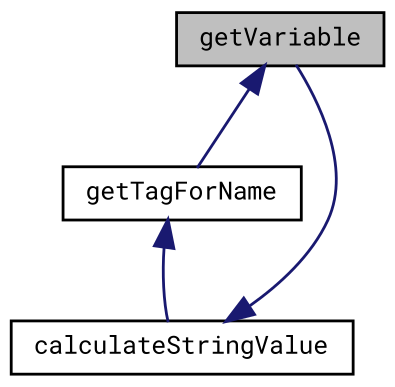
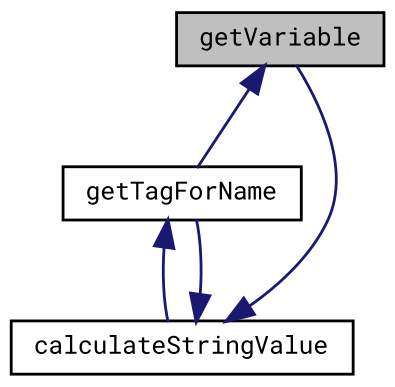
none -> (201, 257)
